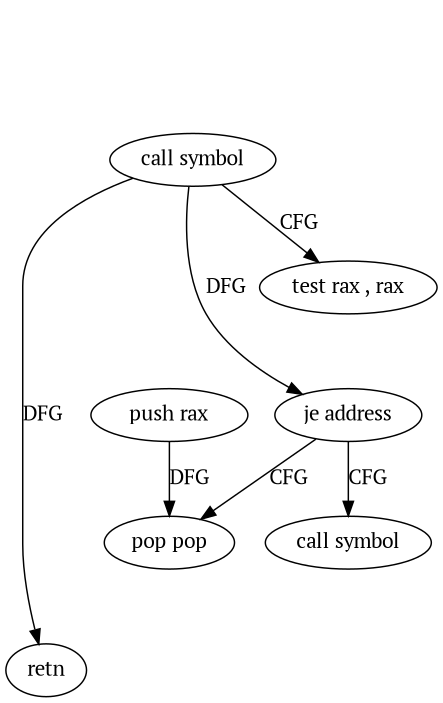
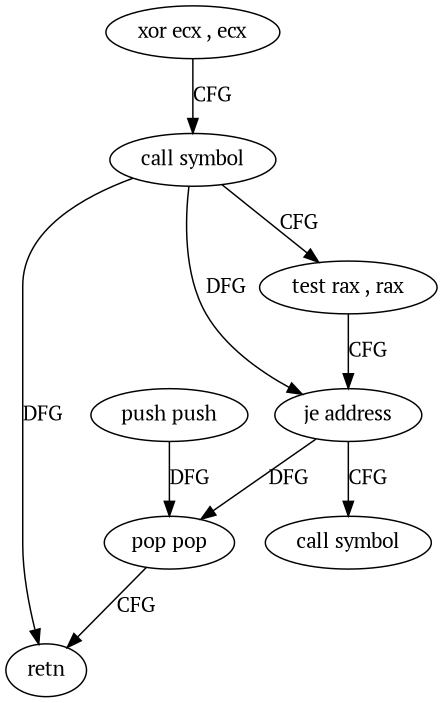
none -> (193, 32)
none -> (348, 344)
(169, 415) -> (169, 415)
(289, 479) -> (289, 479)
none -> (112, 602)
